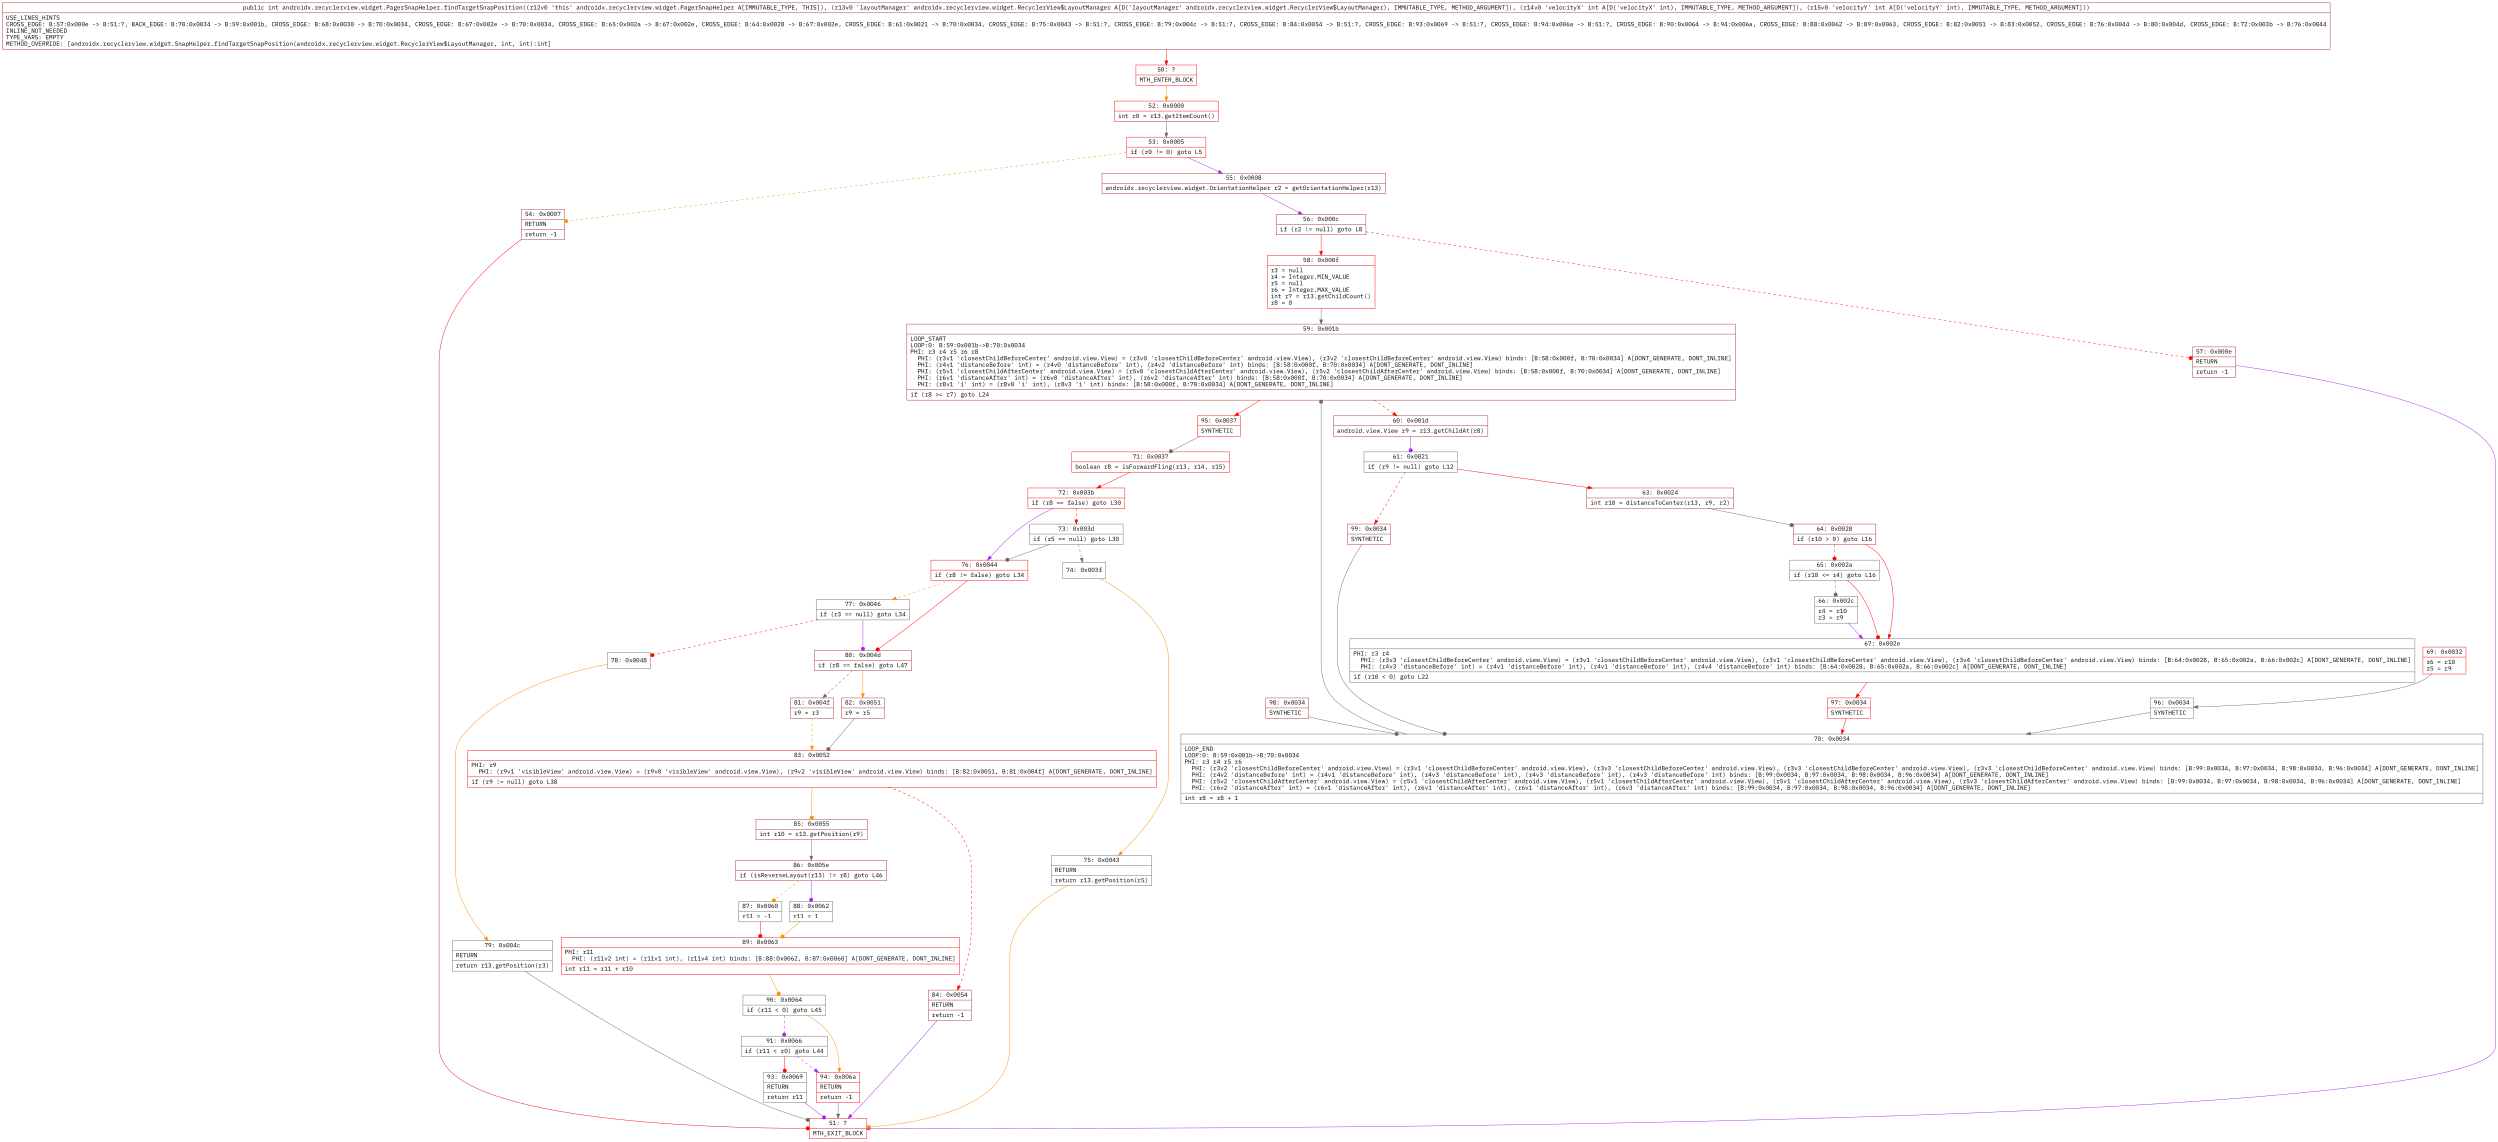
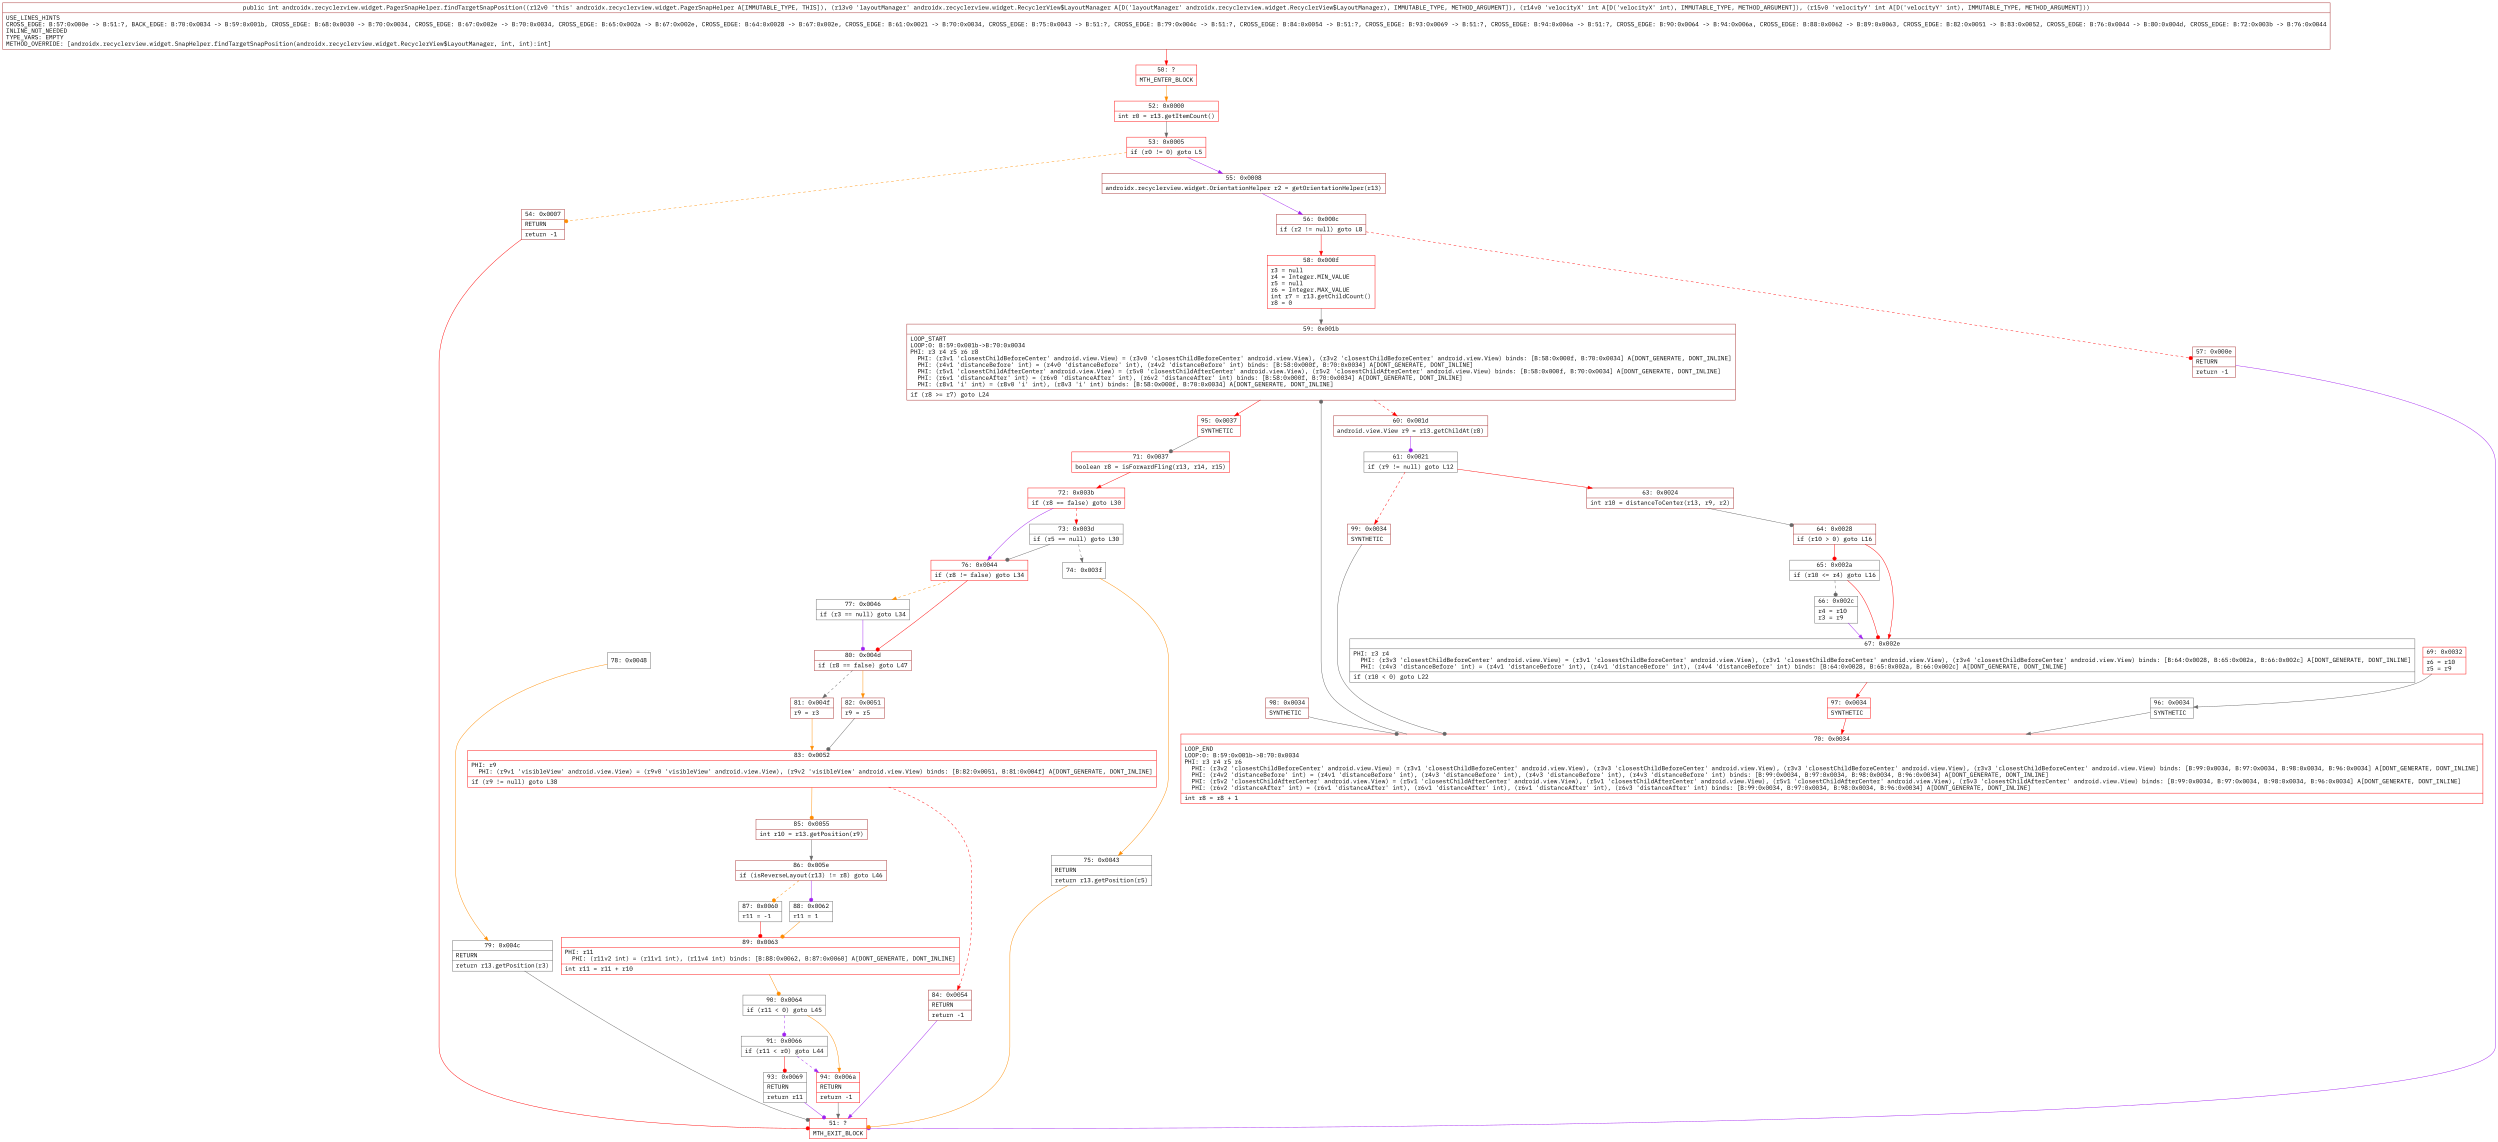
(1835, 551) -> (1835, 551)
(736, 637) -> none
(812, 732) -> (812, 732)
(1832, 769) -> (1832, 769)
